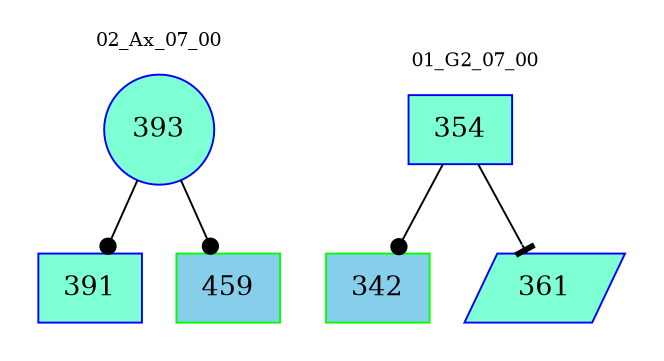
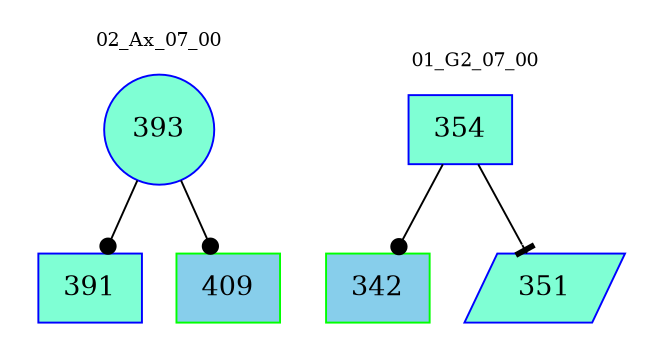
(228, 288) -> (228, 288)
(545, 288) -> (545, 288)
